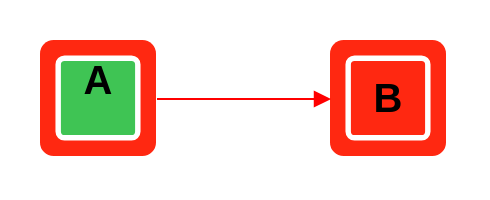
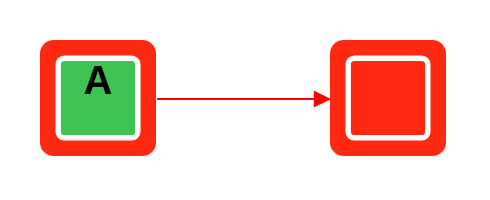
(389, 97) -> none
